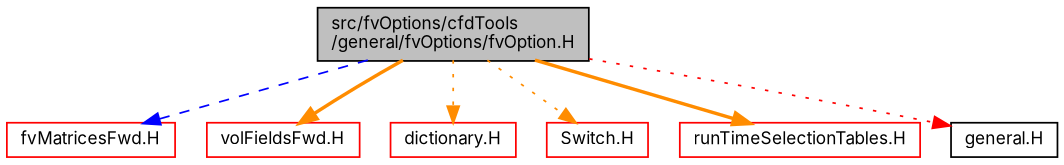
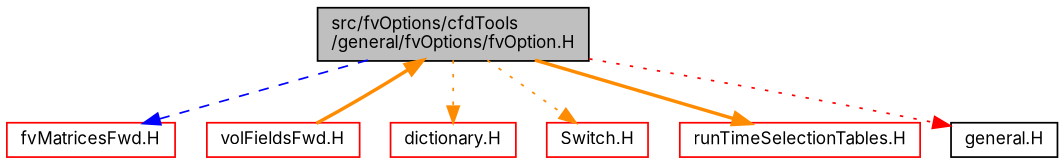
(358, 86) -> (363, 97)
